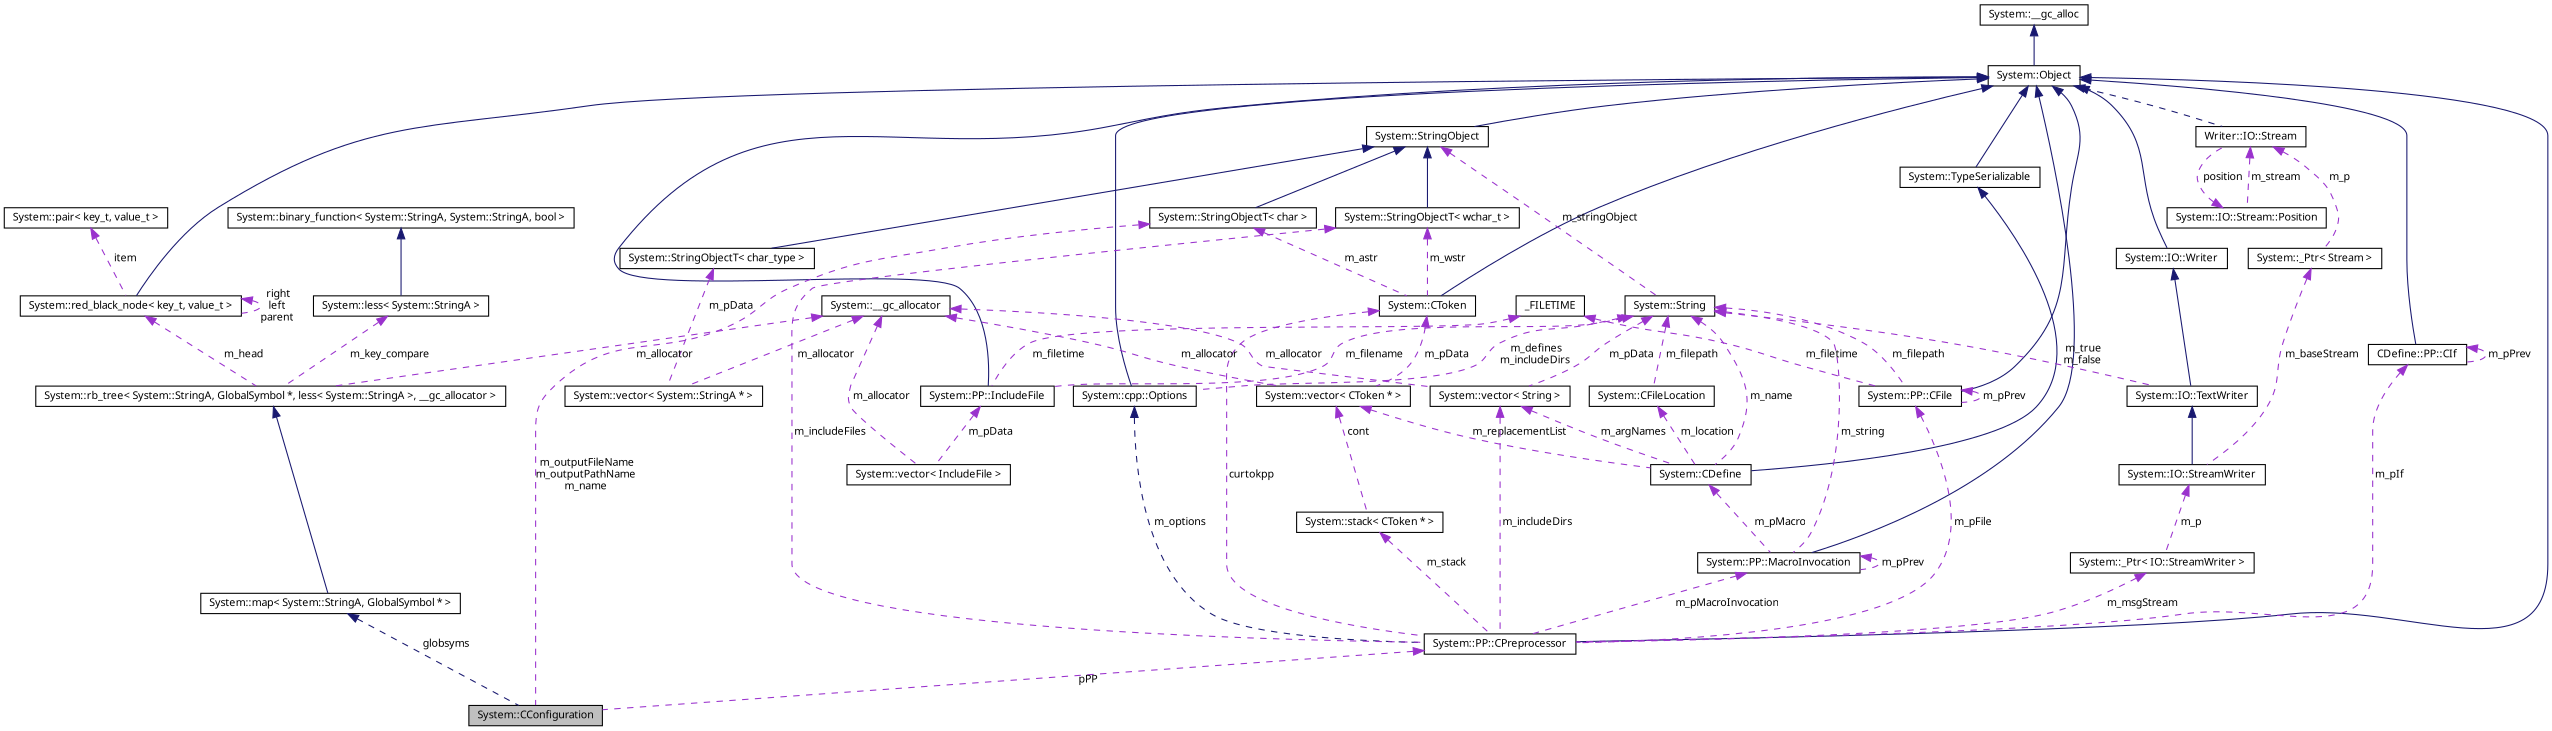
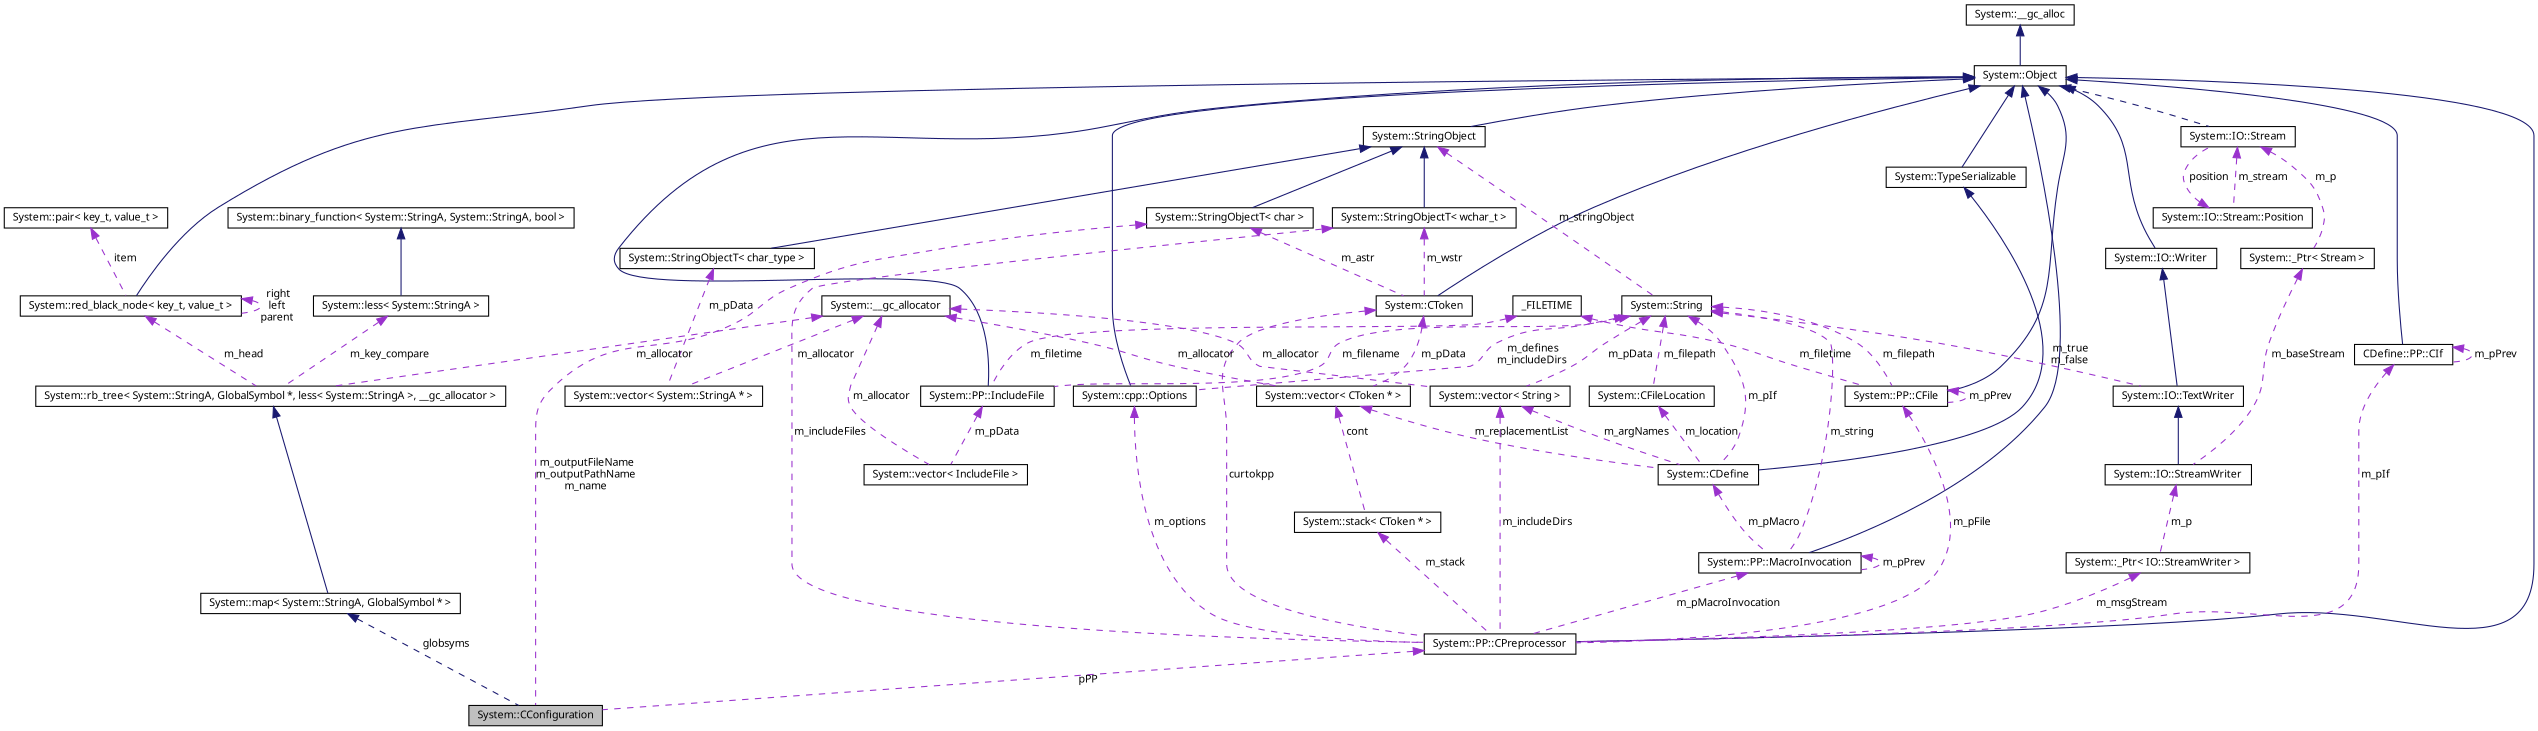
(2251, 137) -> (2238, 137)
(1771, 396) -> (1762, 396)
(1210, 613) -> (1210, 613)
